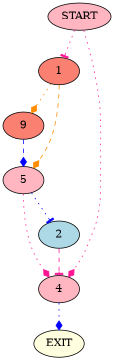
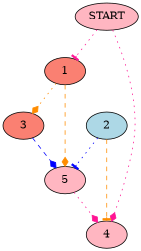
(23, 126) -> (23, 126)
(40, 206) -> (87, 151)
(59, 260) -> (107, 178)
(59, 344) -> none
